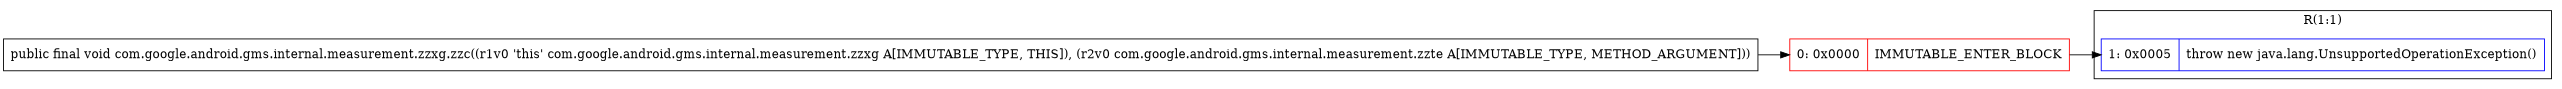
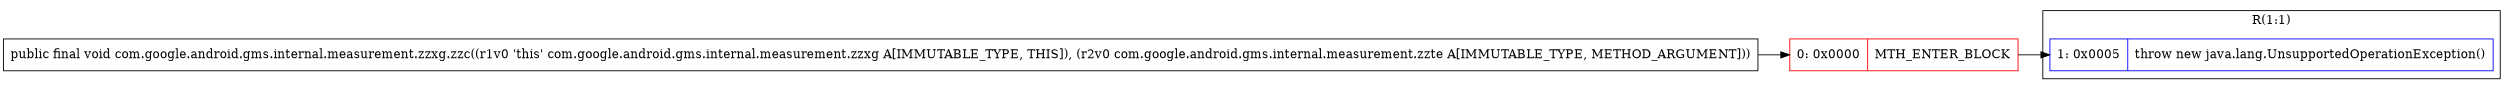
(1969, 54) -> (1943, 54)
